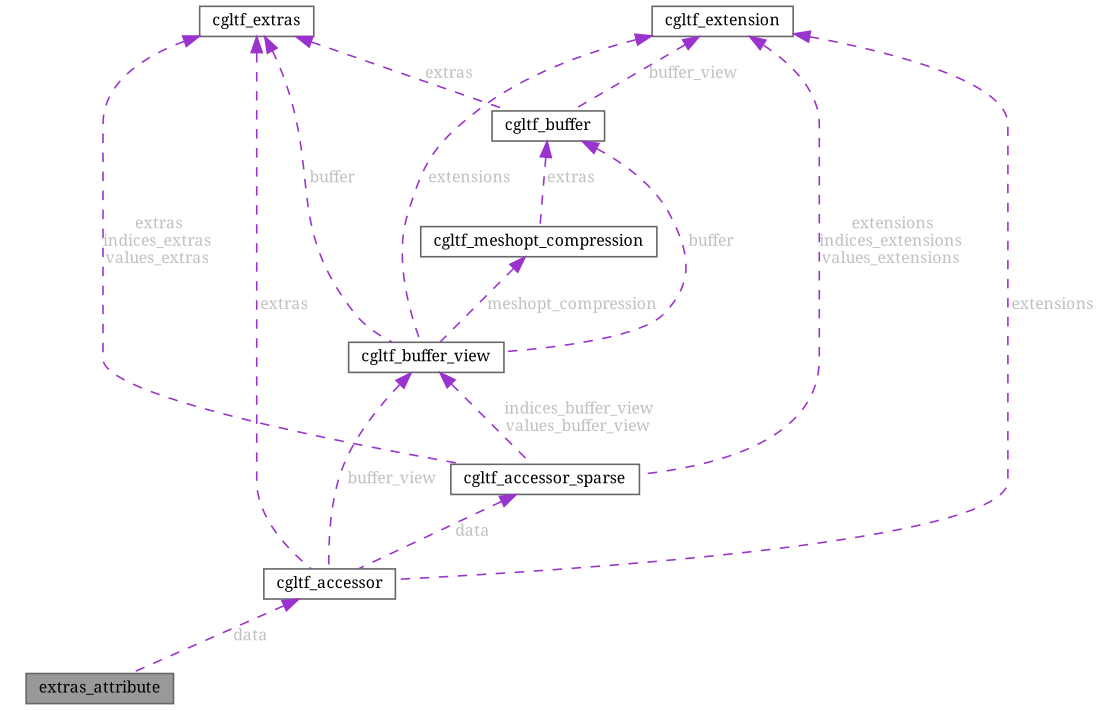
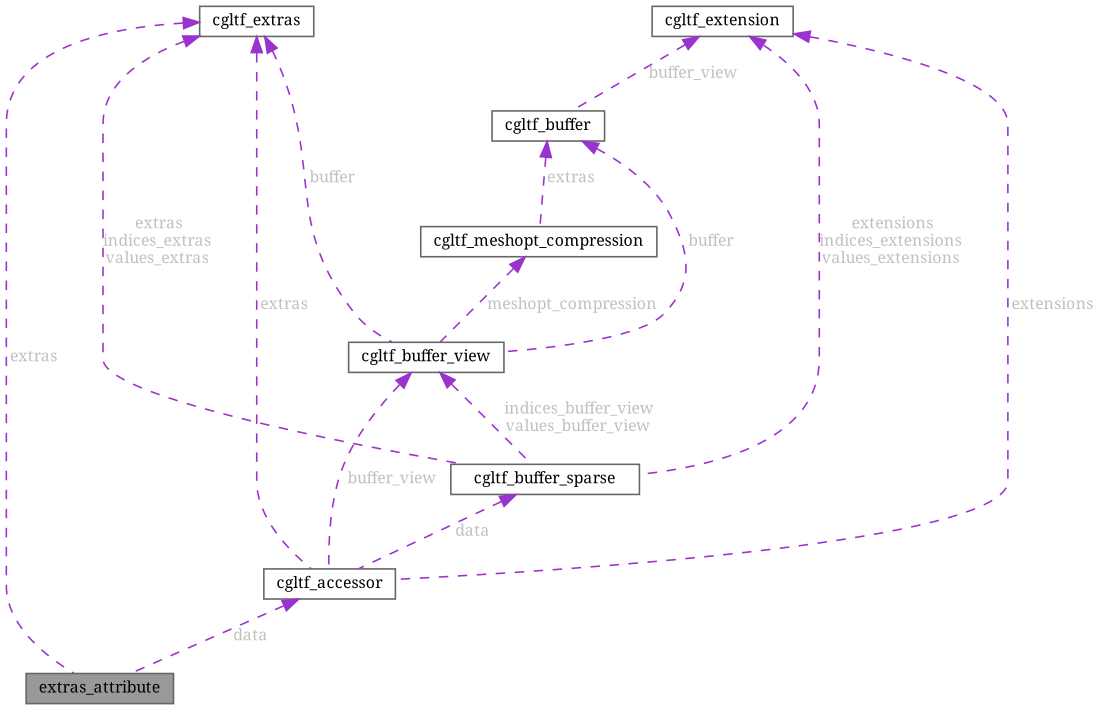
(410, 76) -> (6, 301)
(446, 138) -> none
(545, 479) -> (545, 479)
